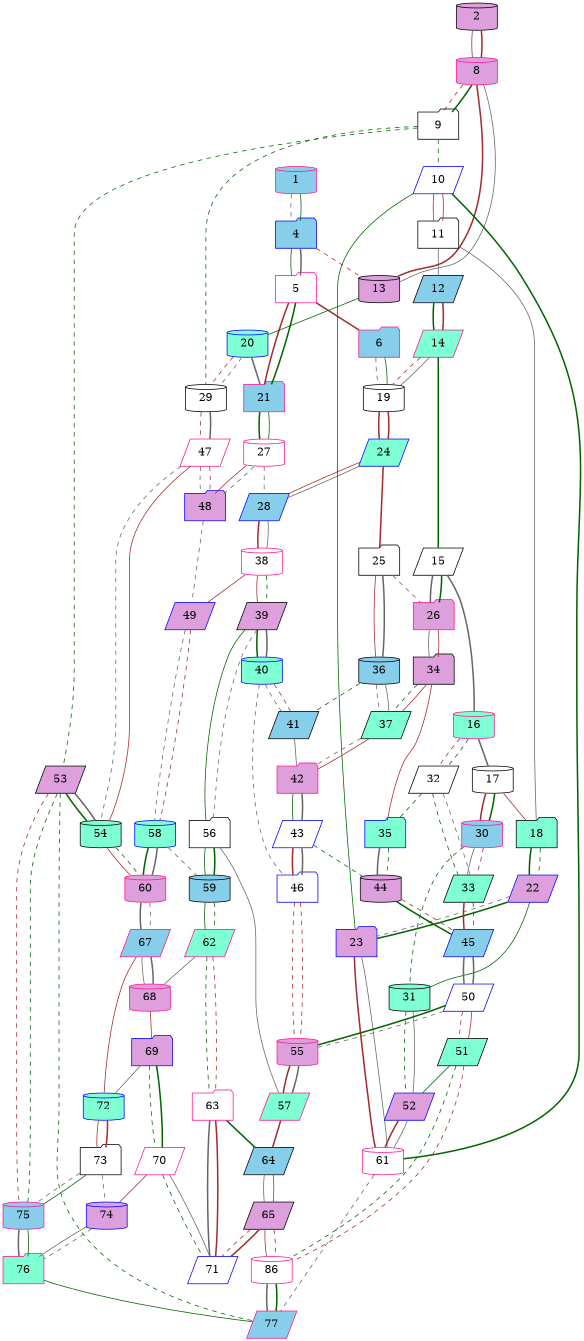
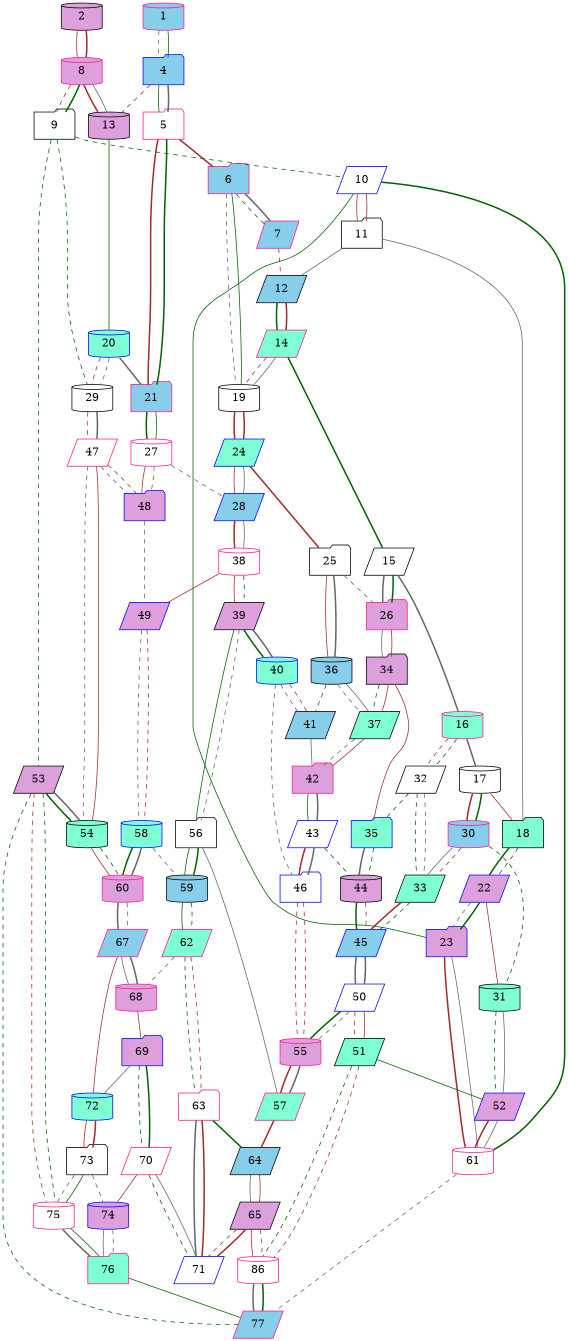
none -> (278, 235)
(495, 962) -> (492, 943)
(179, 971) -> (162, 970)
(23, 1216) -> (54, 1216)
